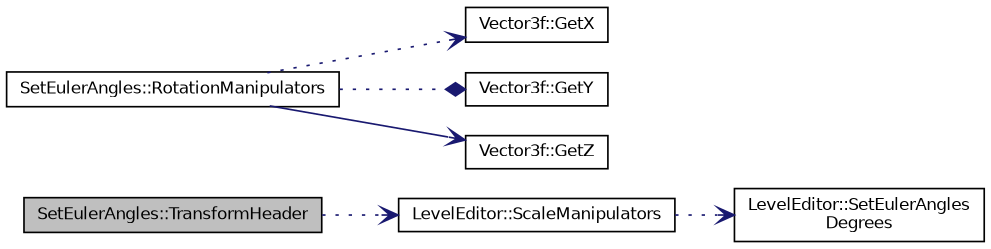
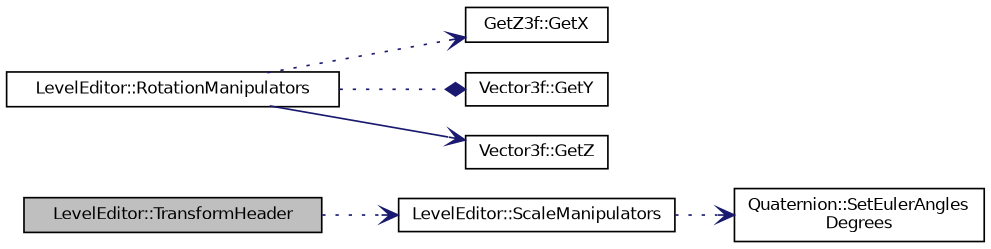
(537, 25) -> (537, 25)
(173, 89) -> (173, 89)
(173, 215) -> (173, 215)
(859, 215) -> (859, 215)
